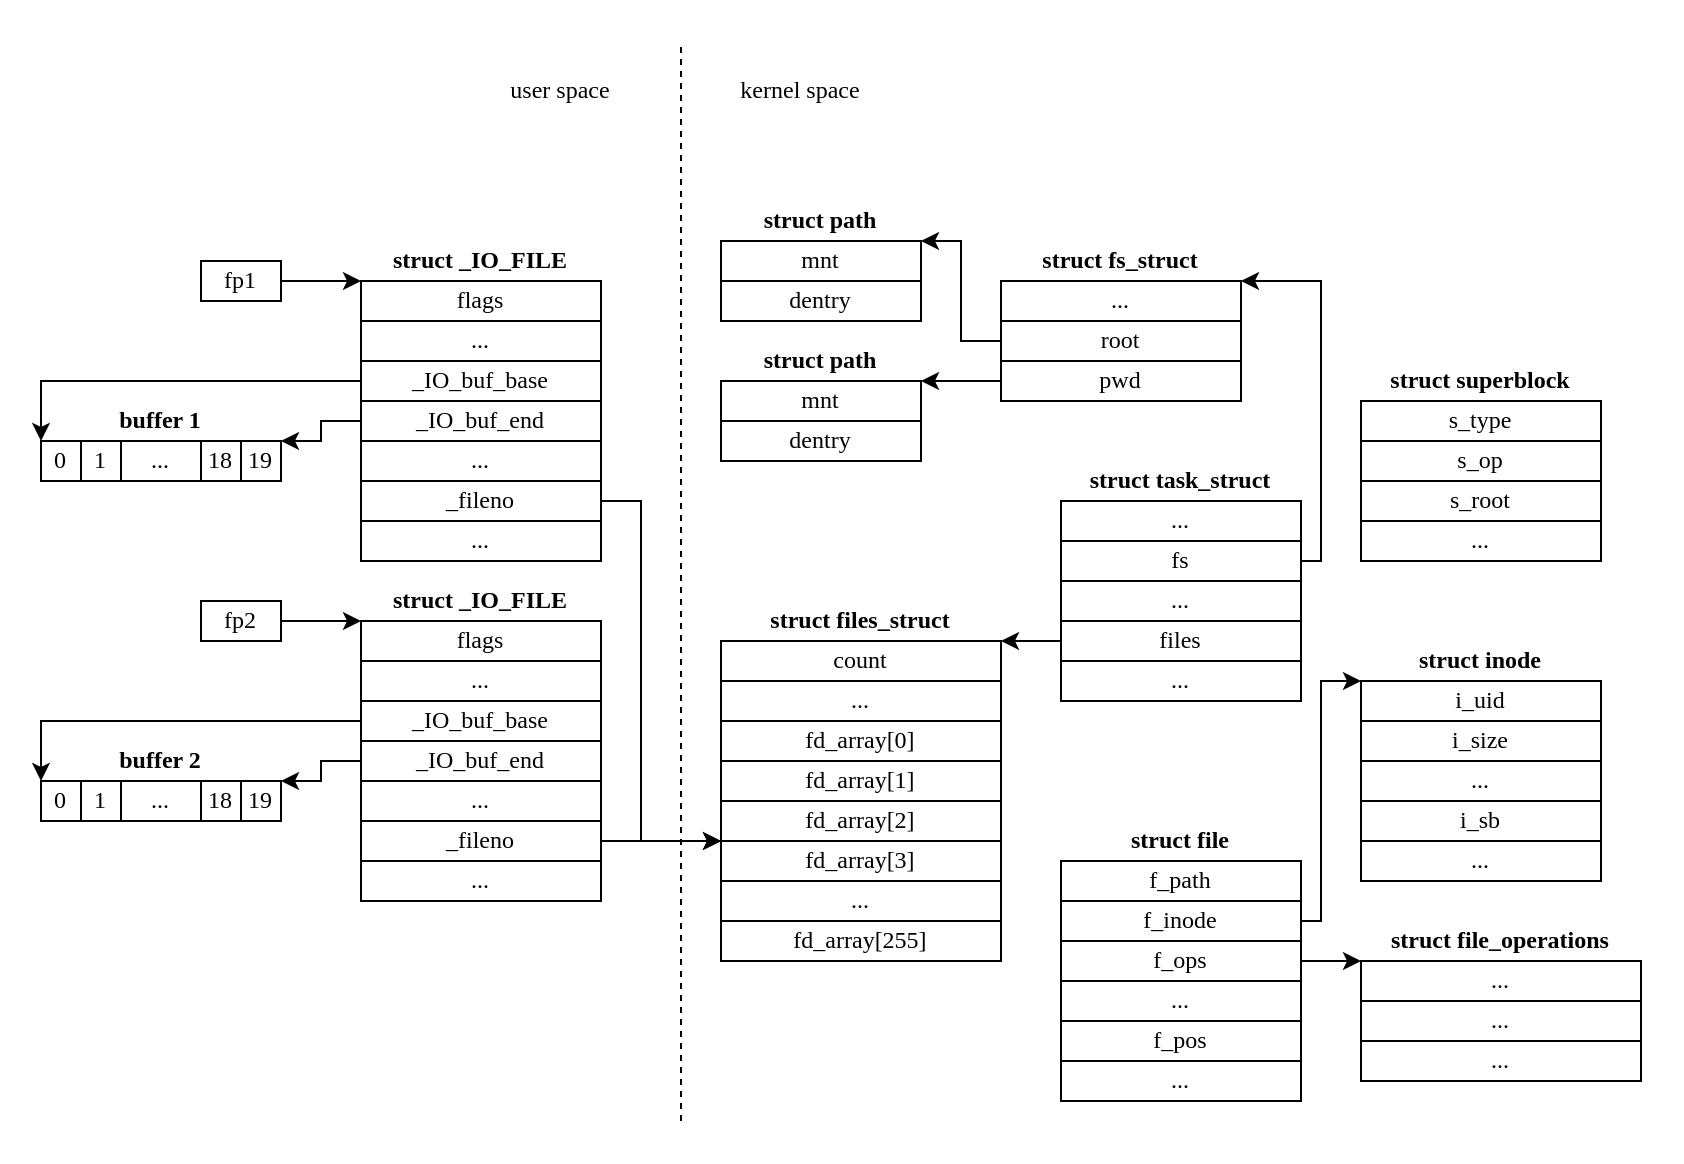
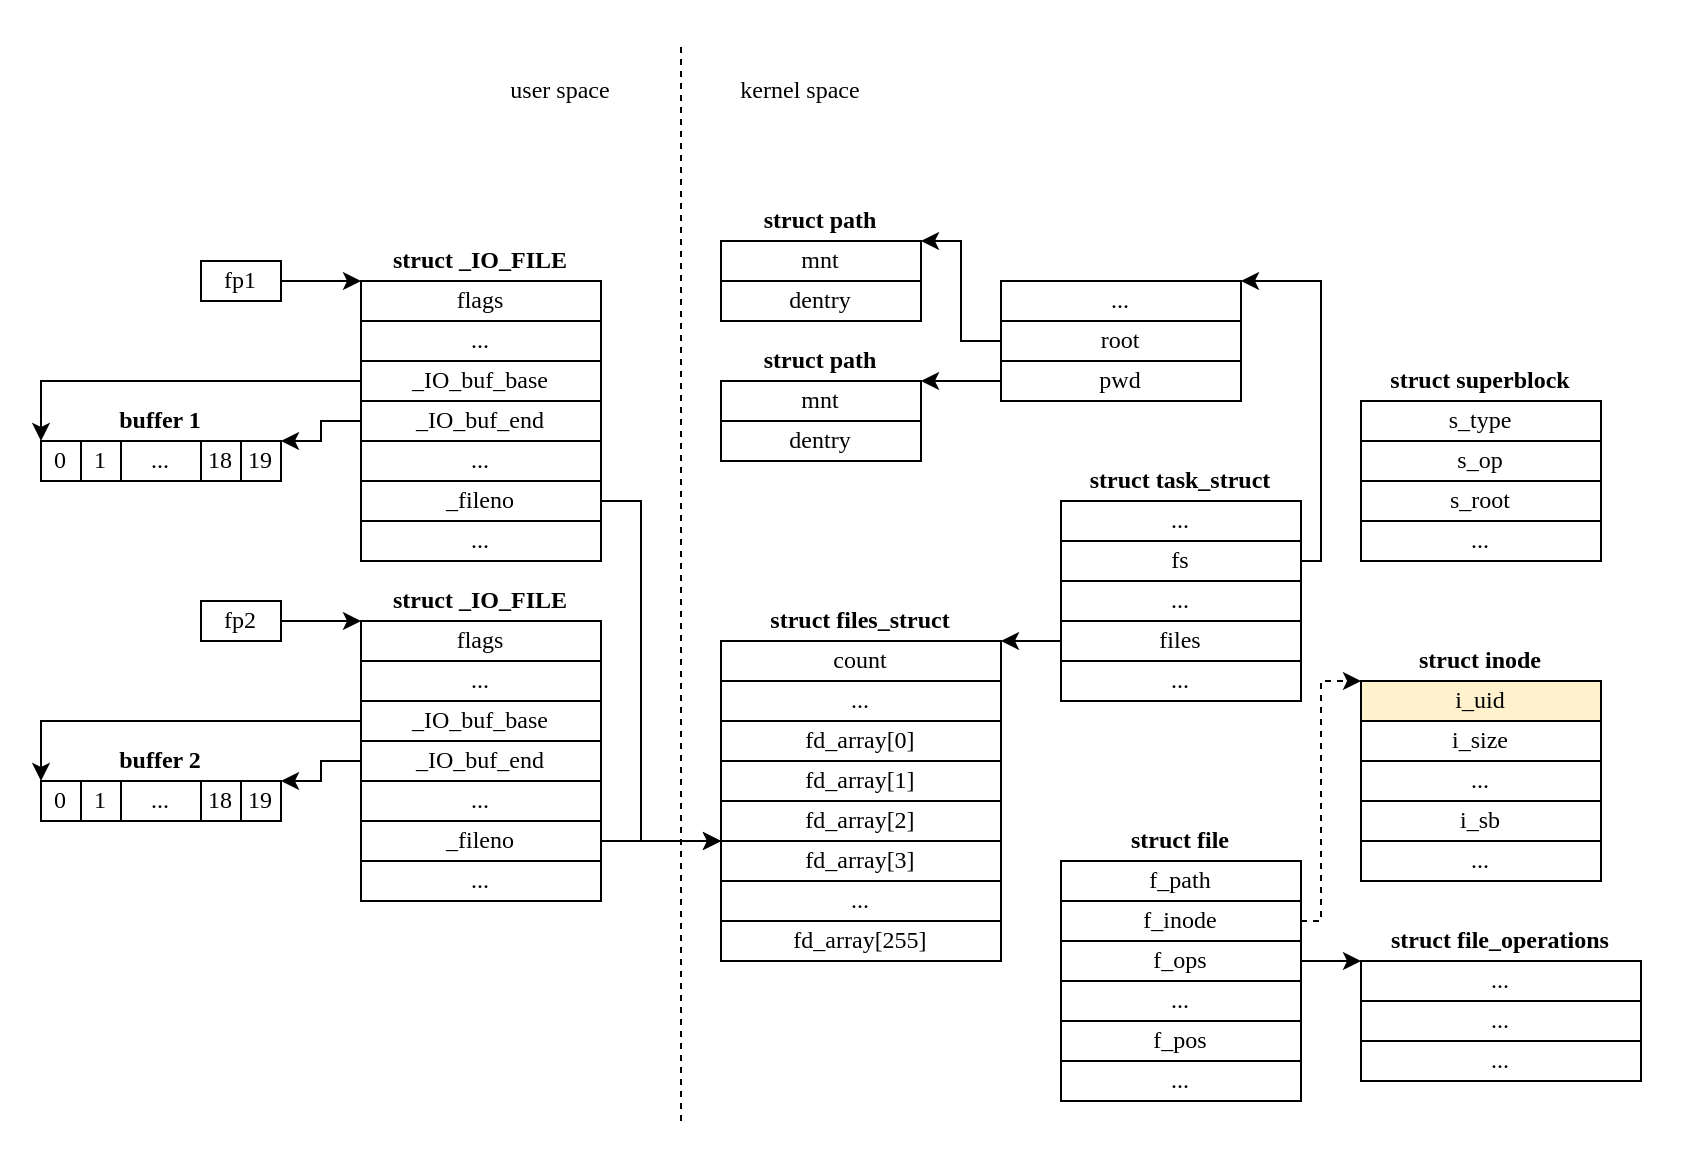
(1121, 261) -> none
(1481, 701) -> (1481, 701)
(1321, 796) -> (1321, 796)
